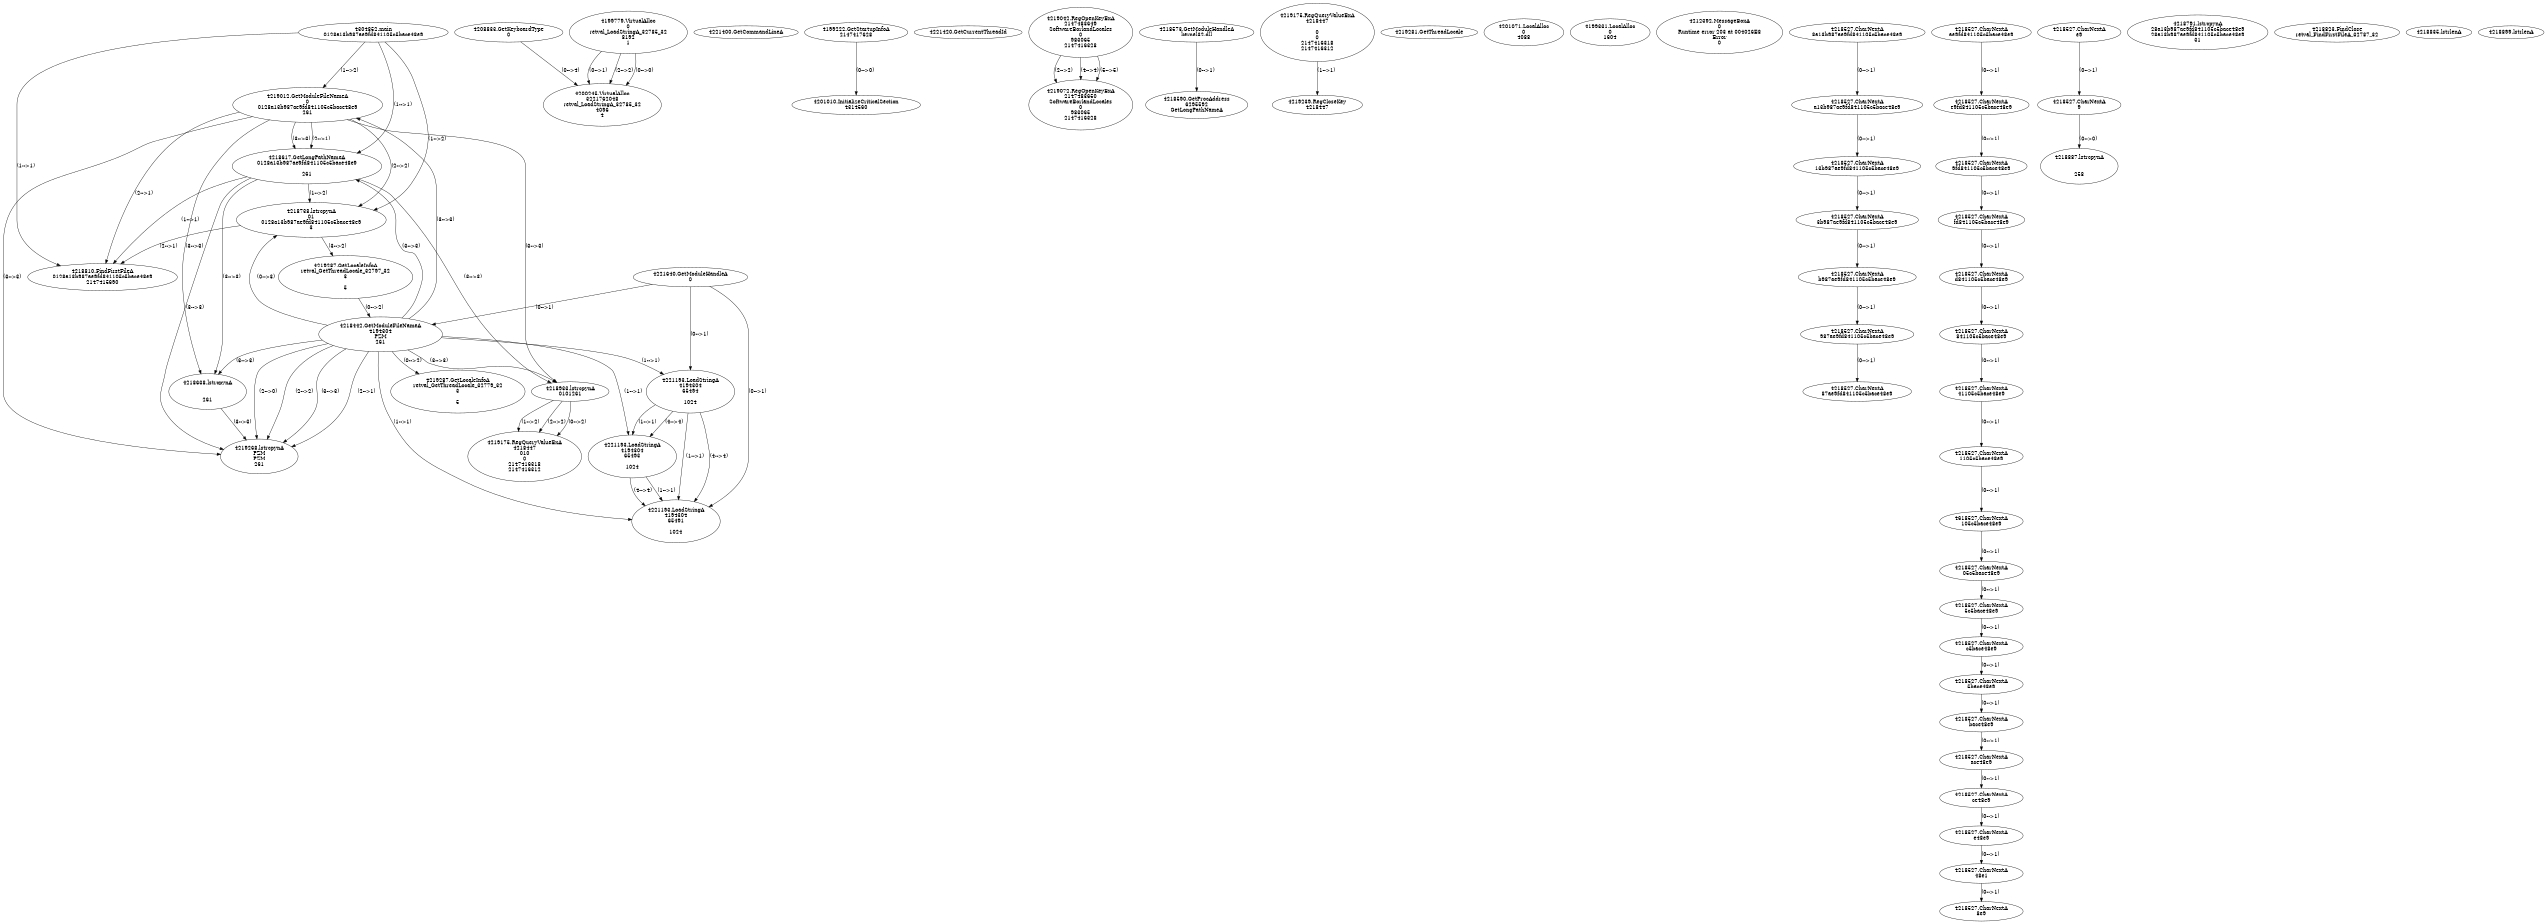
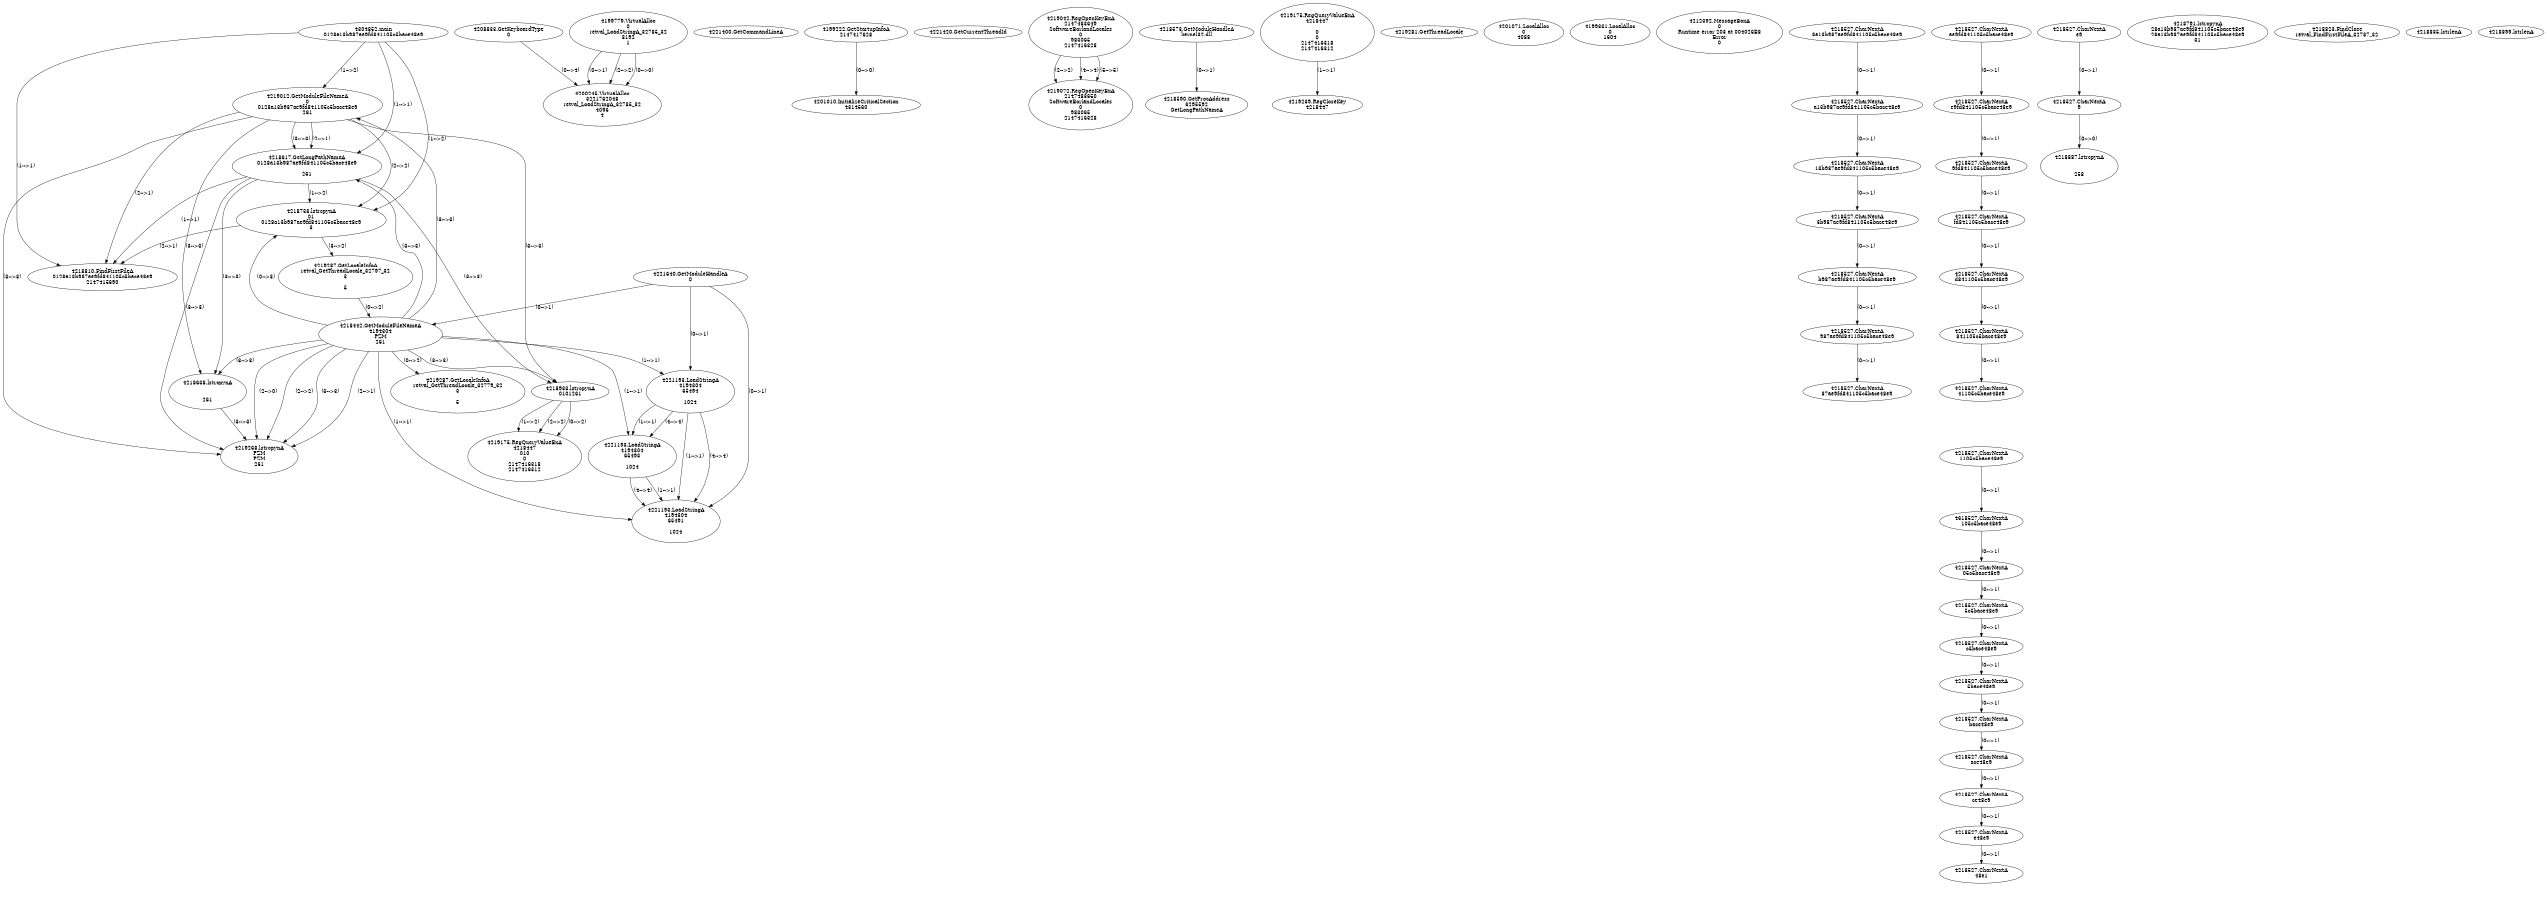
(1981, 422) -> none
(1981, 911) -> none
